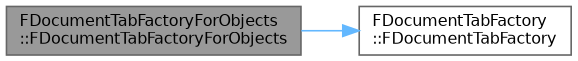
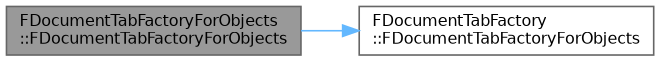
(465, 31) -> (506, 31)
